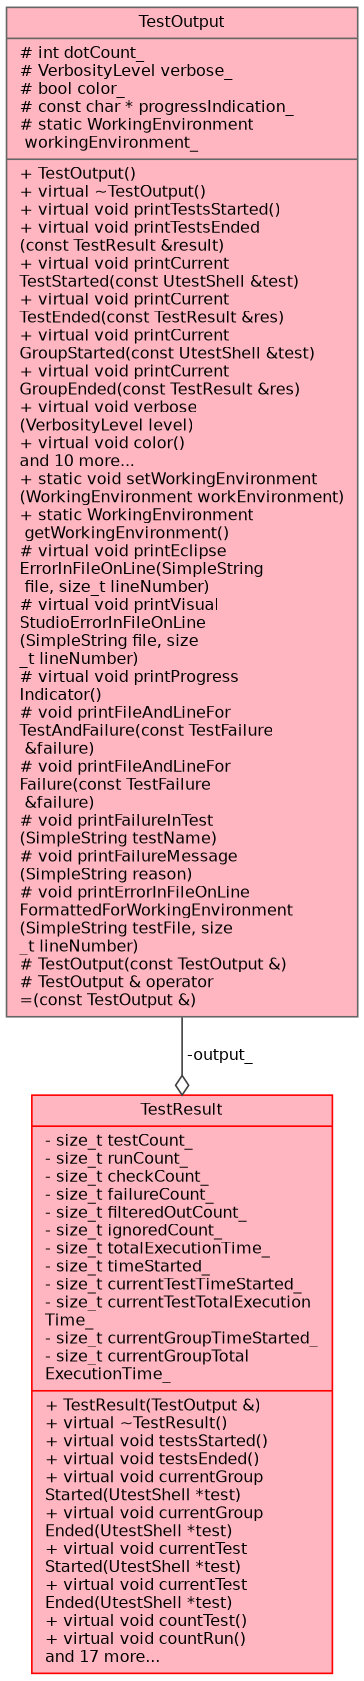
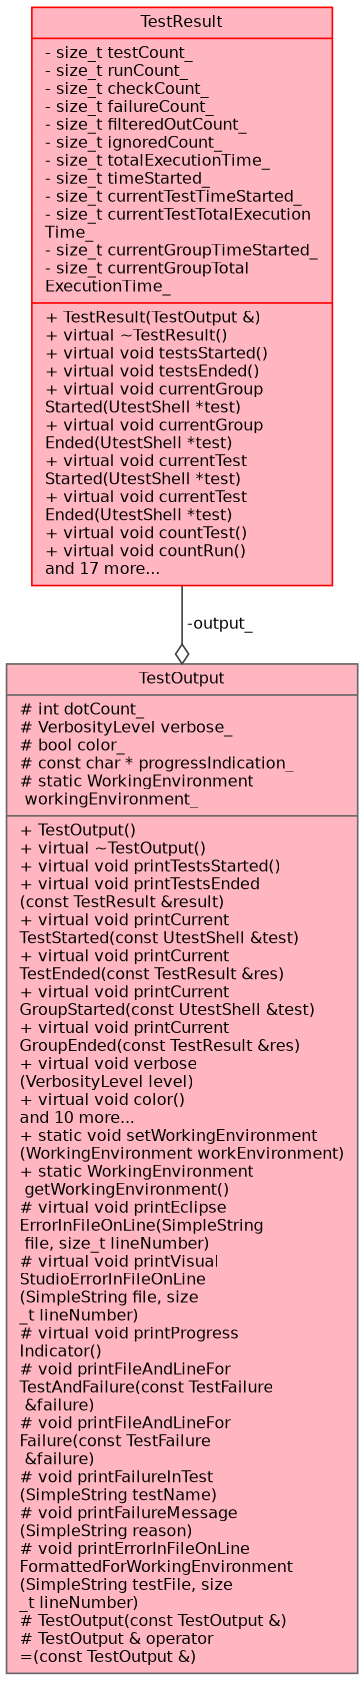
(182, 1046) -> (182, 615)
